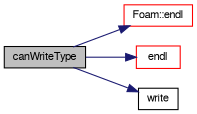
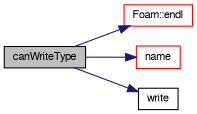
(158, 57) -> (158, 57)
